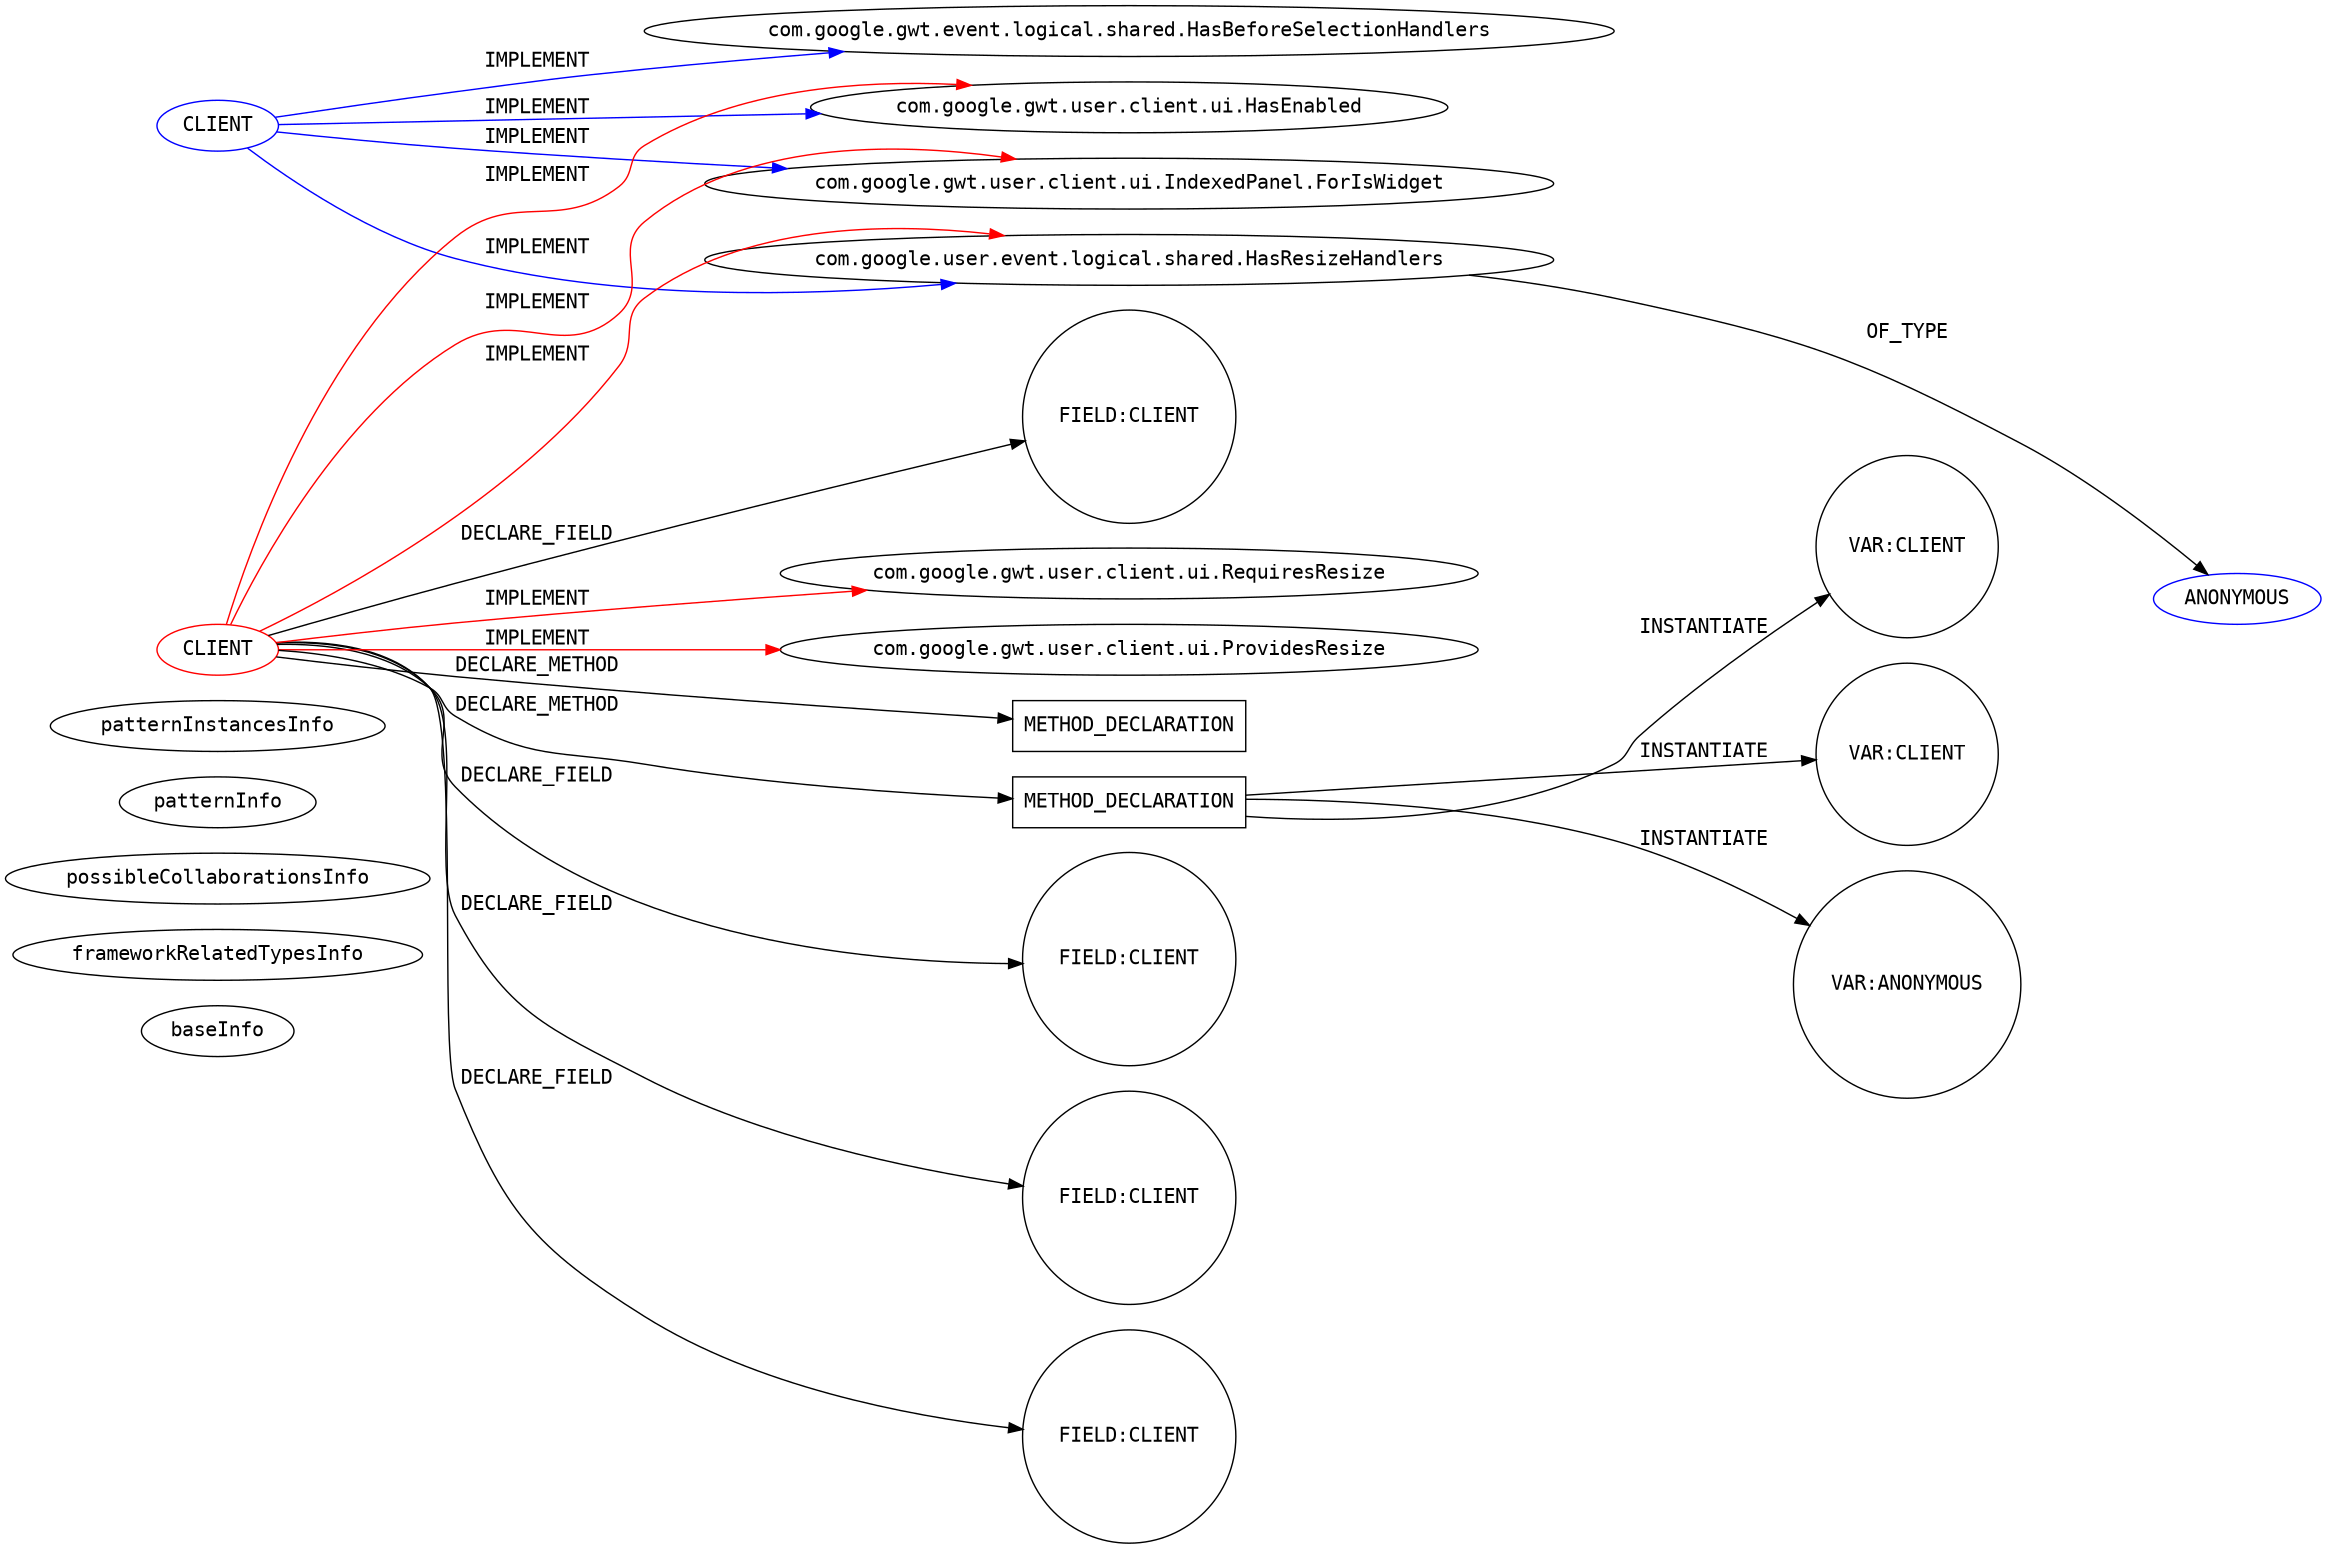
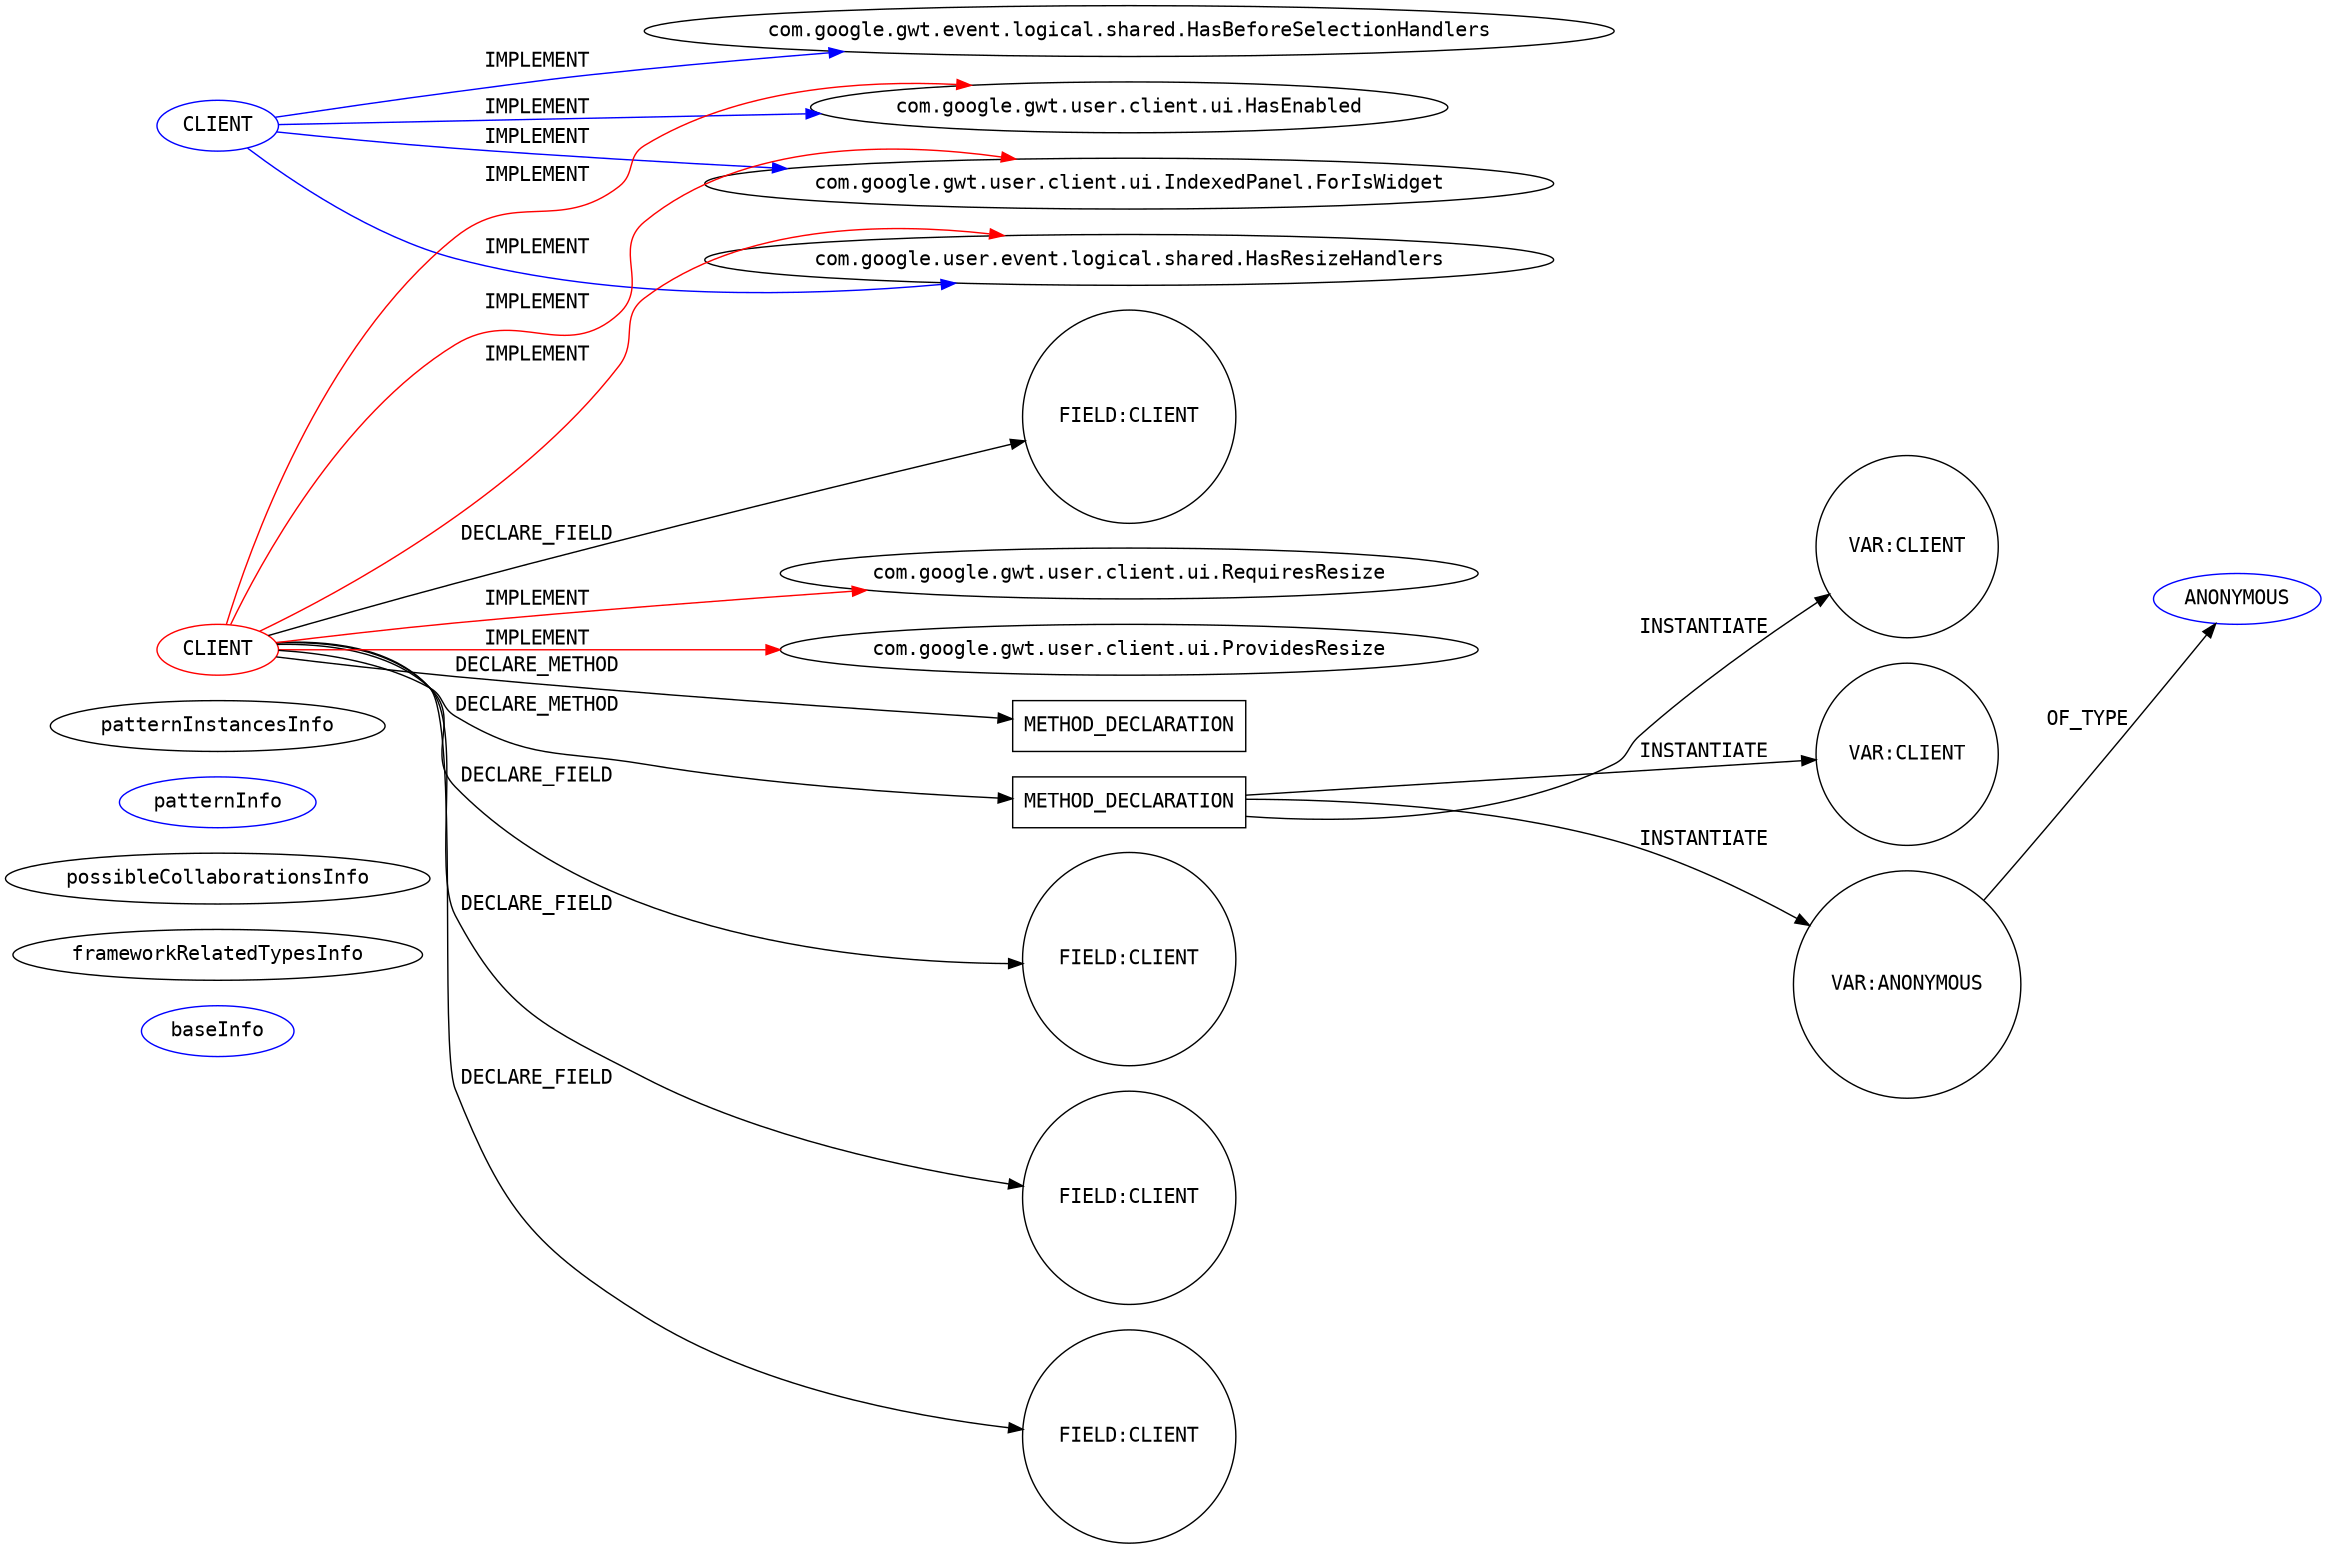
(1856, 364) -> (2096, 768)
(218, 802) -> (218, 802)
(218, 1031) -> (218, 1031)
